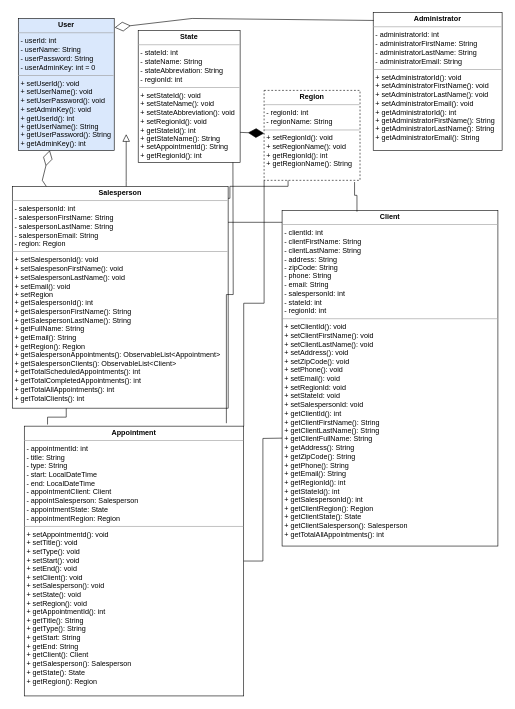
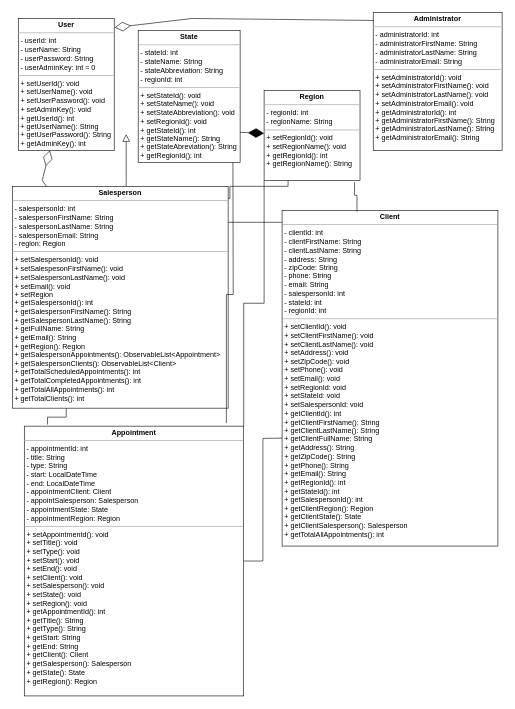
(66, 84) -> (66, 84)
(193, 86) -> (195, 86)
(312, 135) -> (312, 135)
